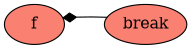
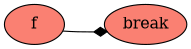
(92, 17) -> (78, 32)
